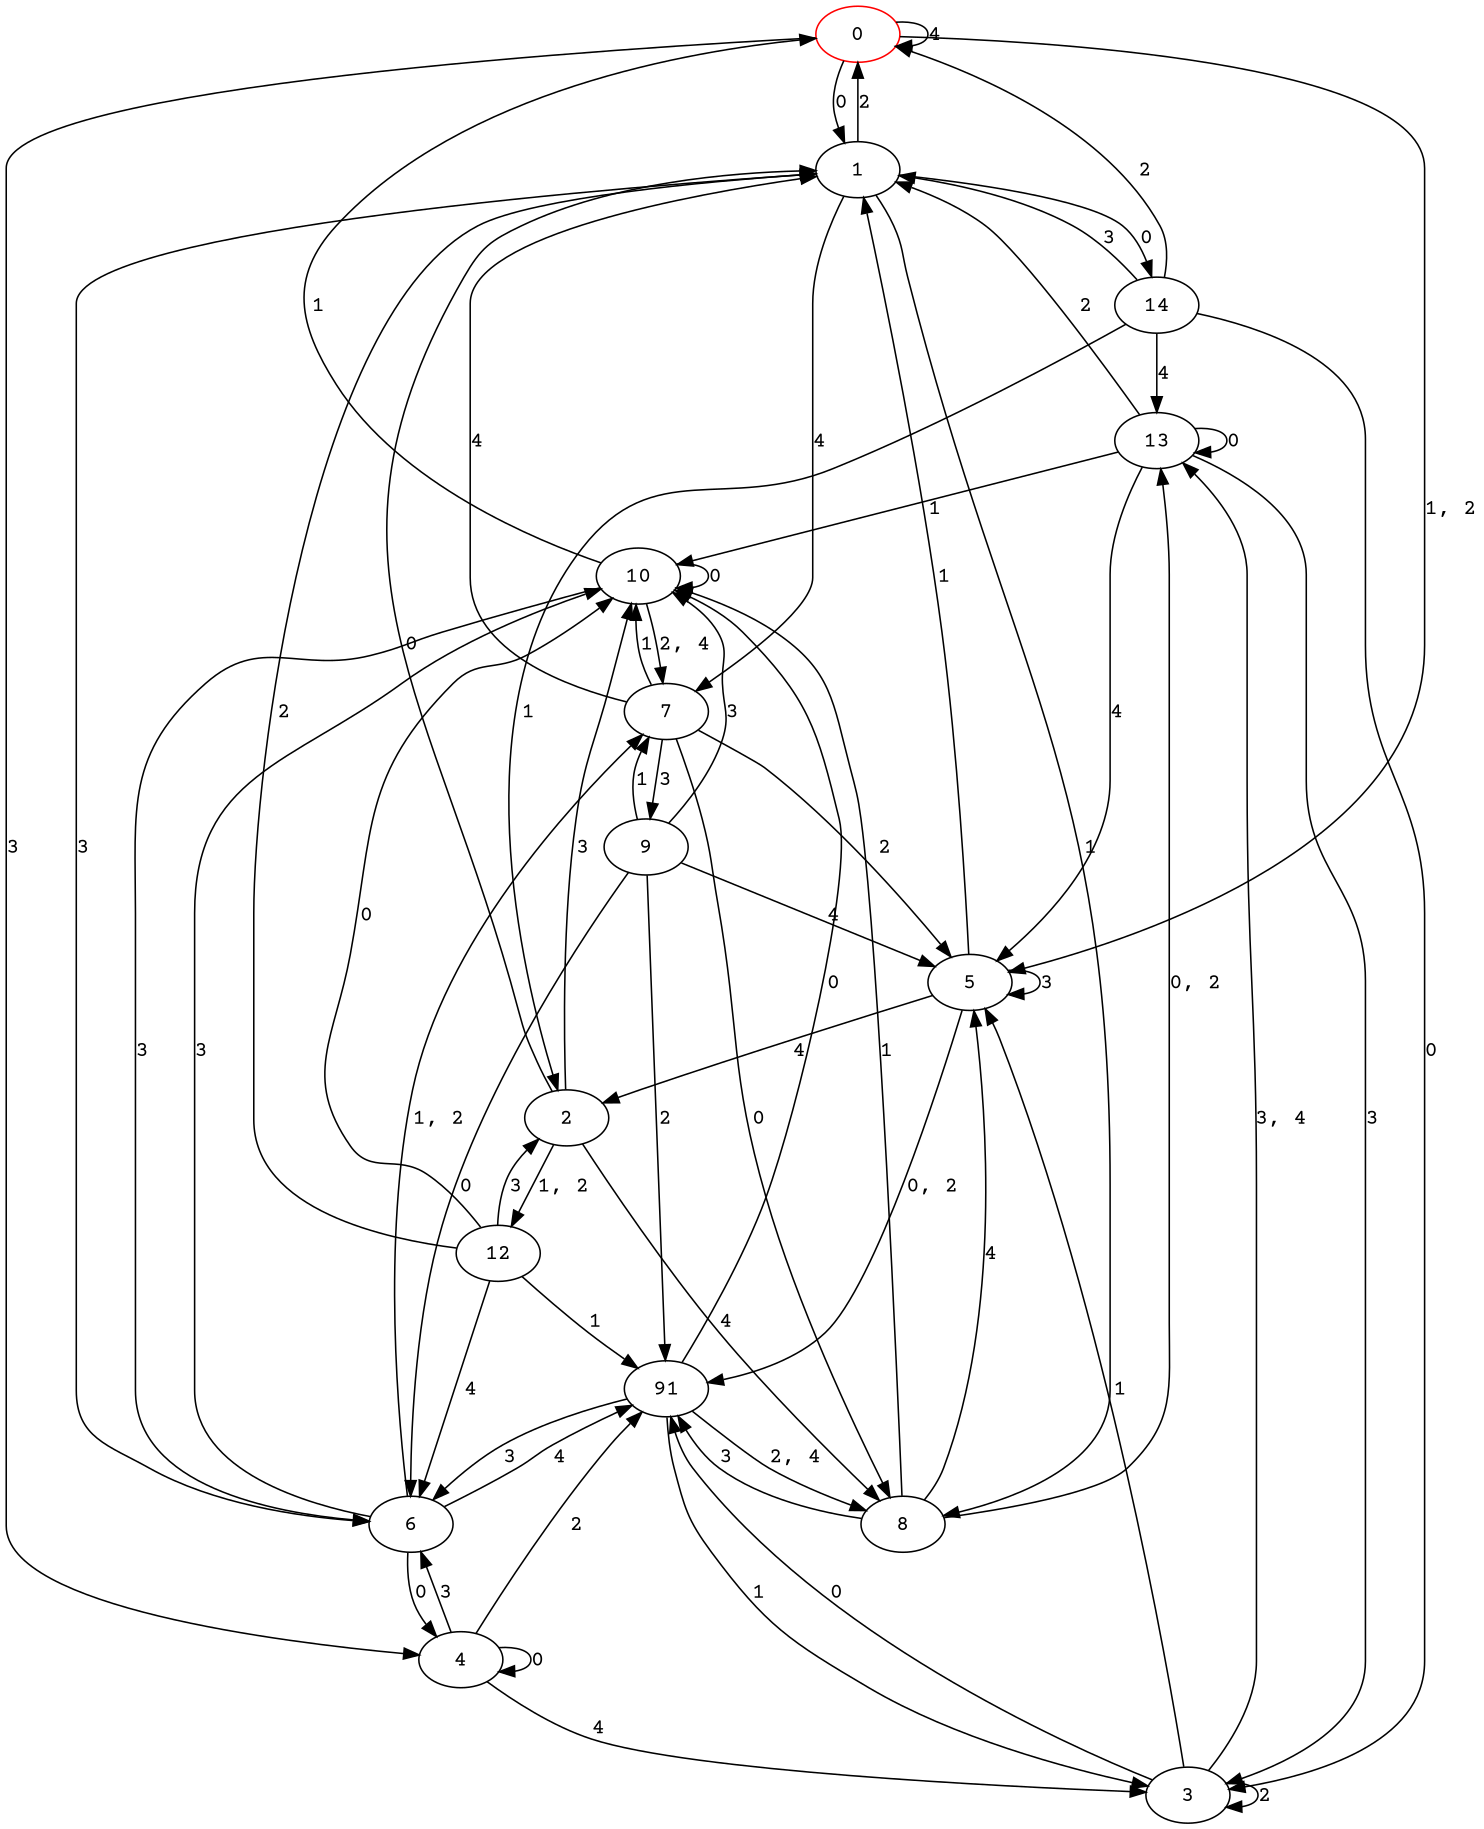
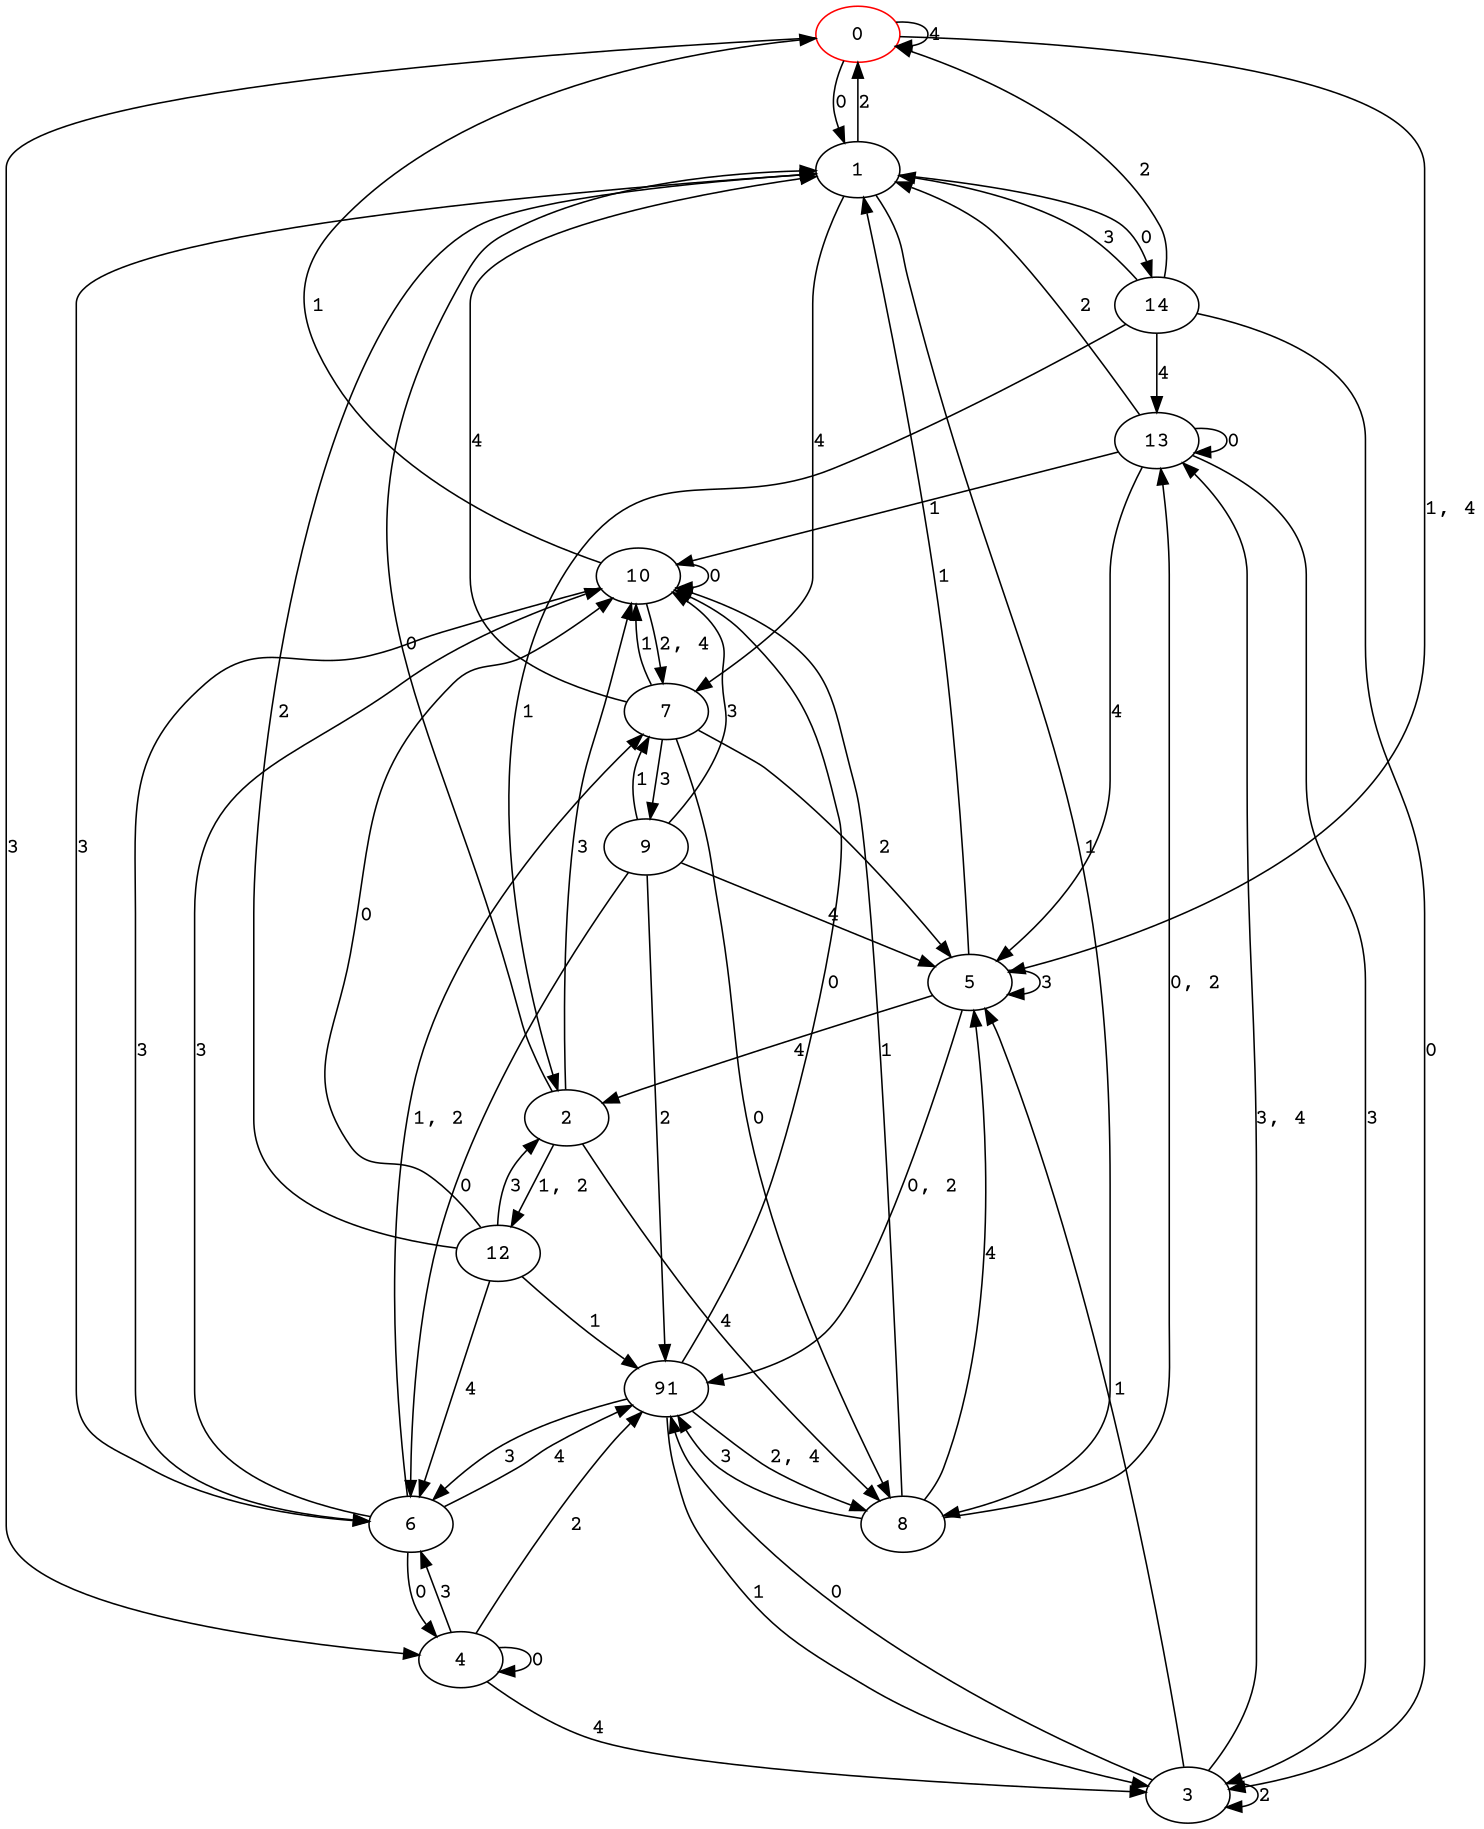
(1451, 508) -> (1451, 508)
